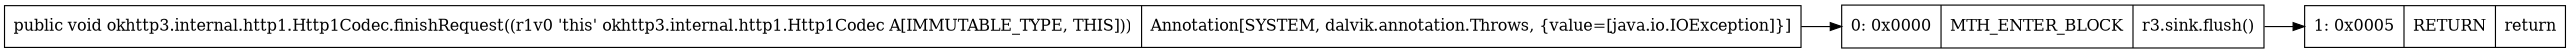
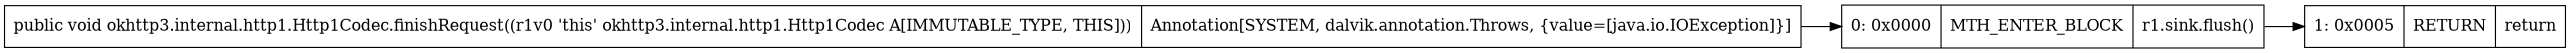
(2198, 26) -> (2198, 26)
